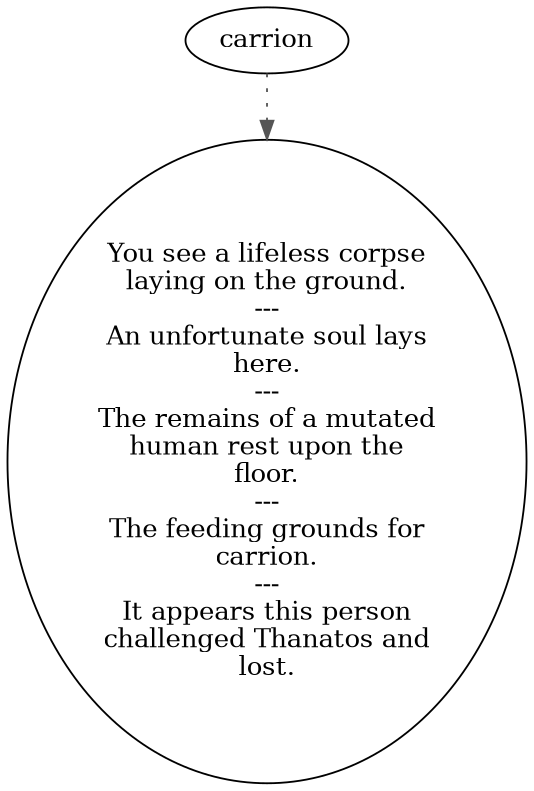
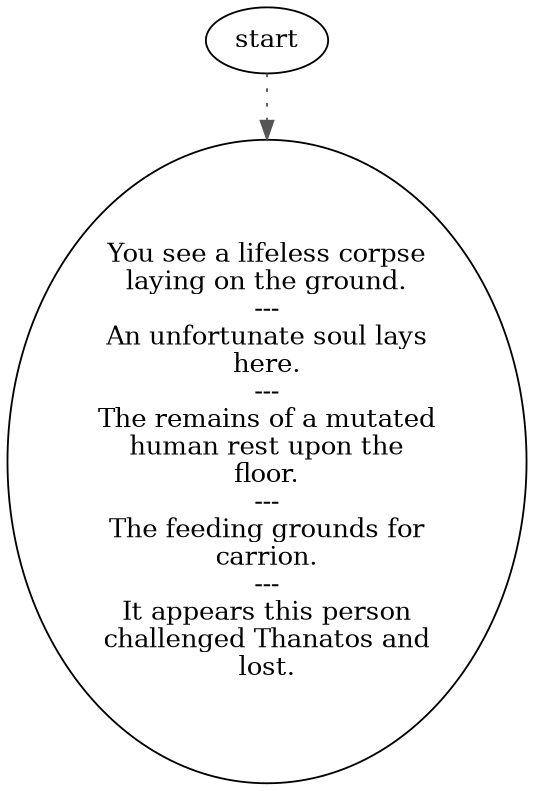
(267, 40) -> (267, 40)
